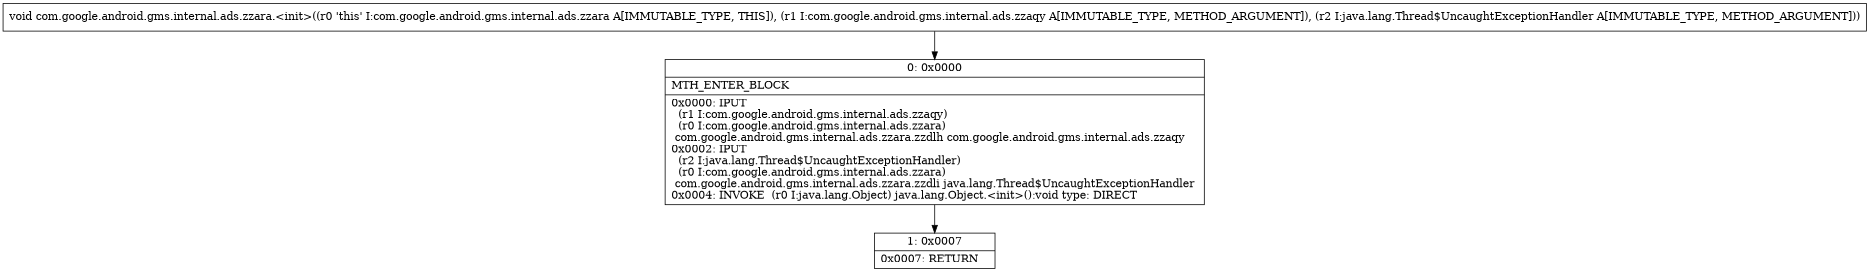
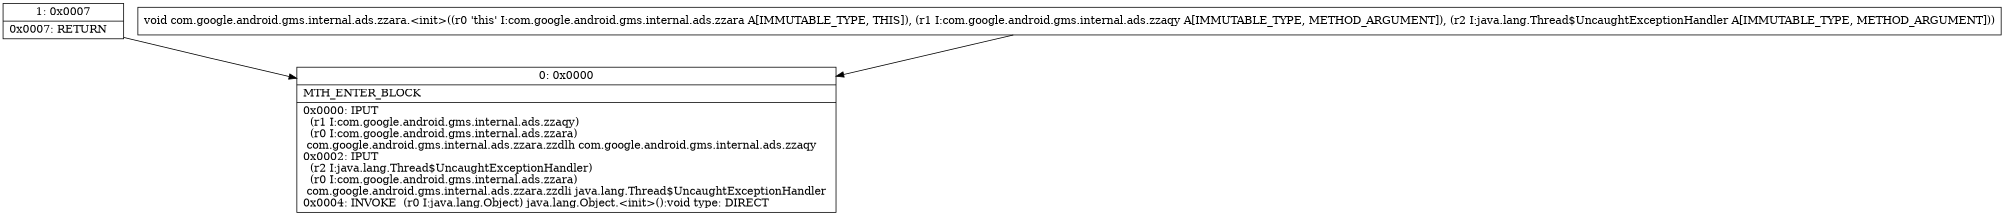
(935, 215) -> (206, 57)
